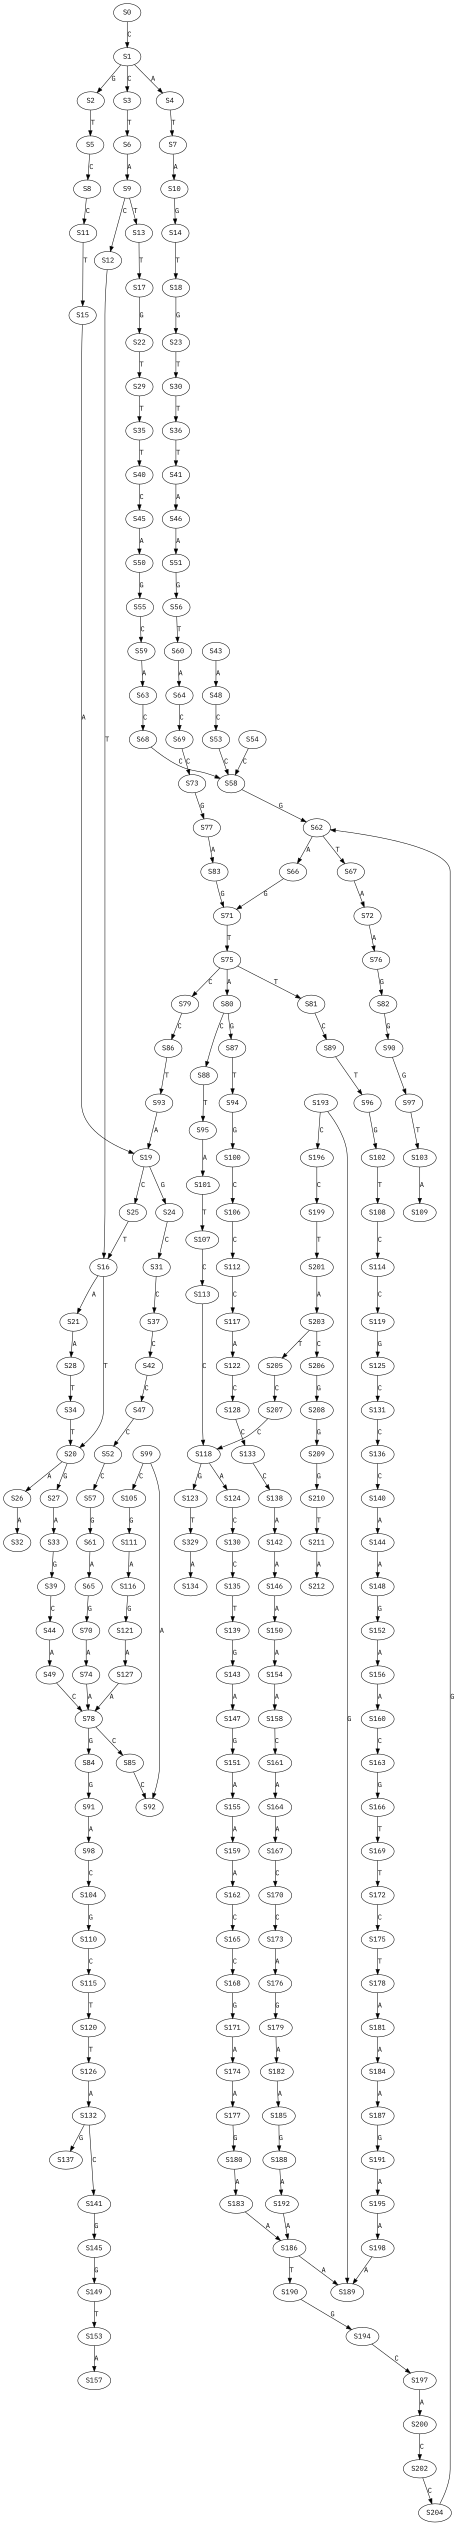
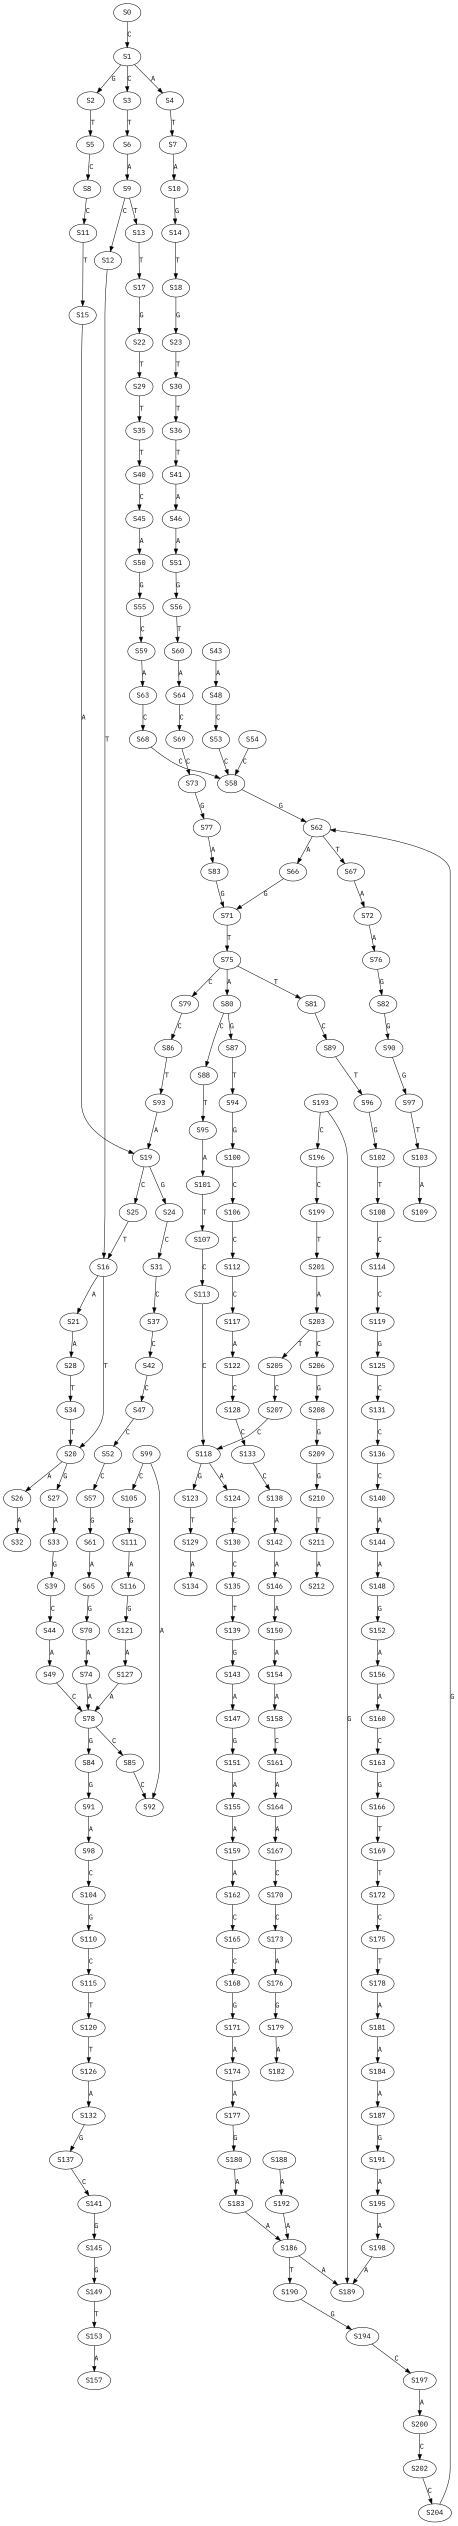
(191, 1543) -> (191, 1543)
(279, 2116) -> none
(91, 2158) -> (79, 2180)
